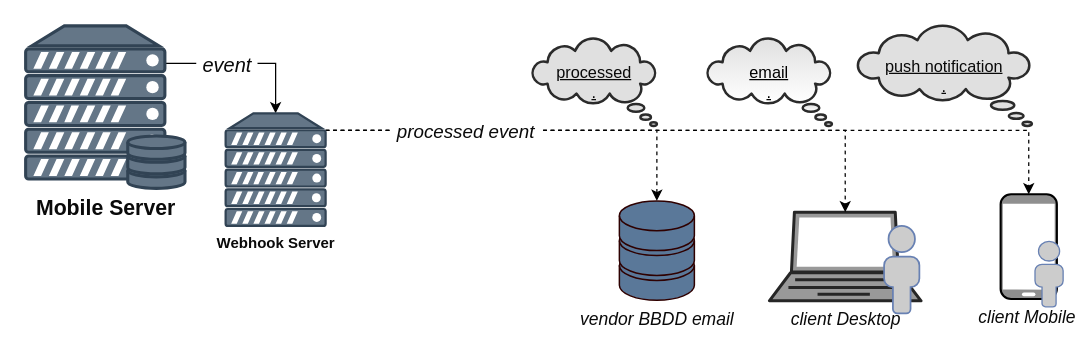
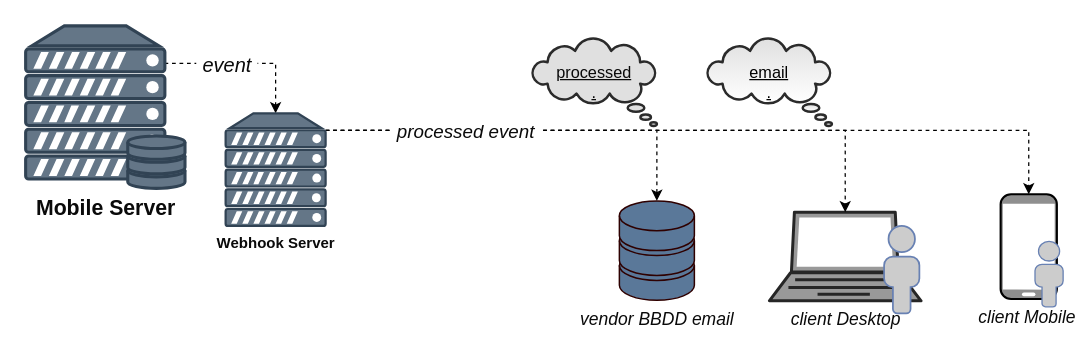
(276, 73) -> (276, 73)
(944, 76) -> none
